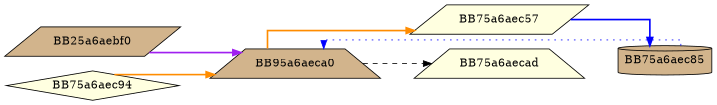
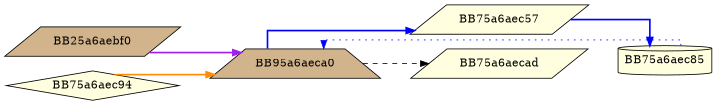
(328, 31) -> (328, 31)
(665, 60) -> (665, 60)
(499, 64) -> (499, 64)
